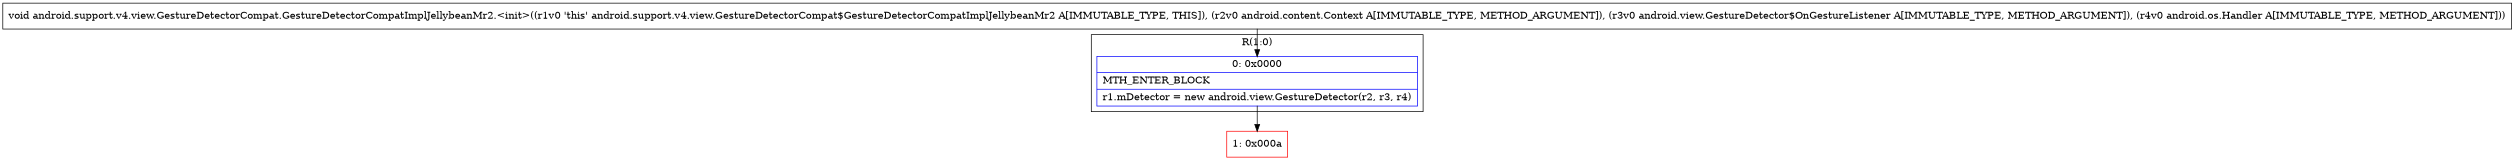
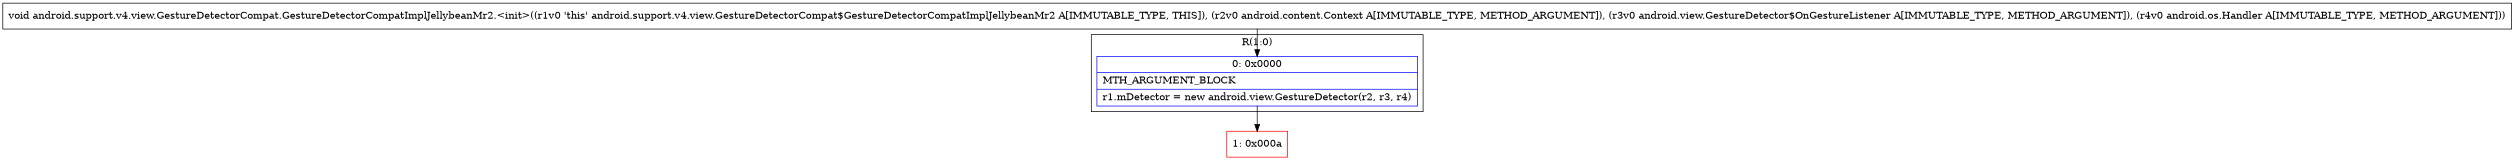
(1156, 80) -> (1169, 80)
